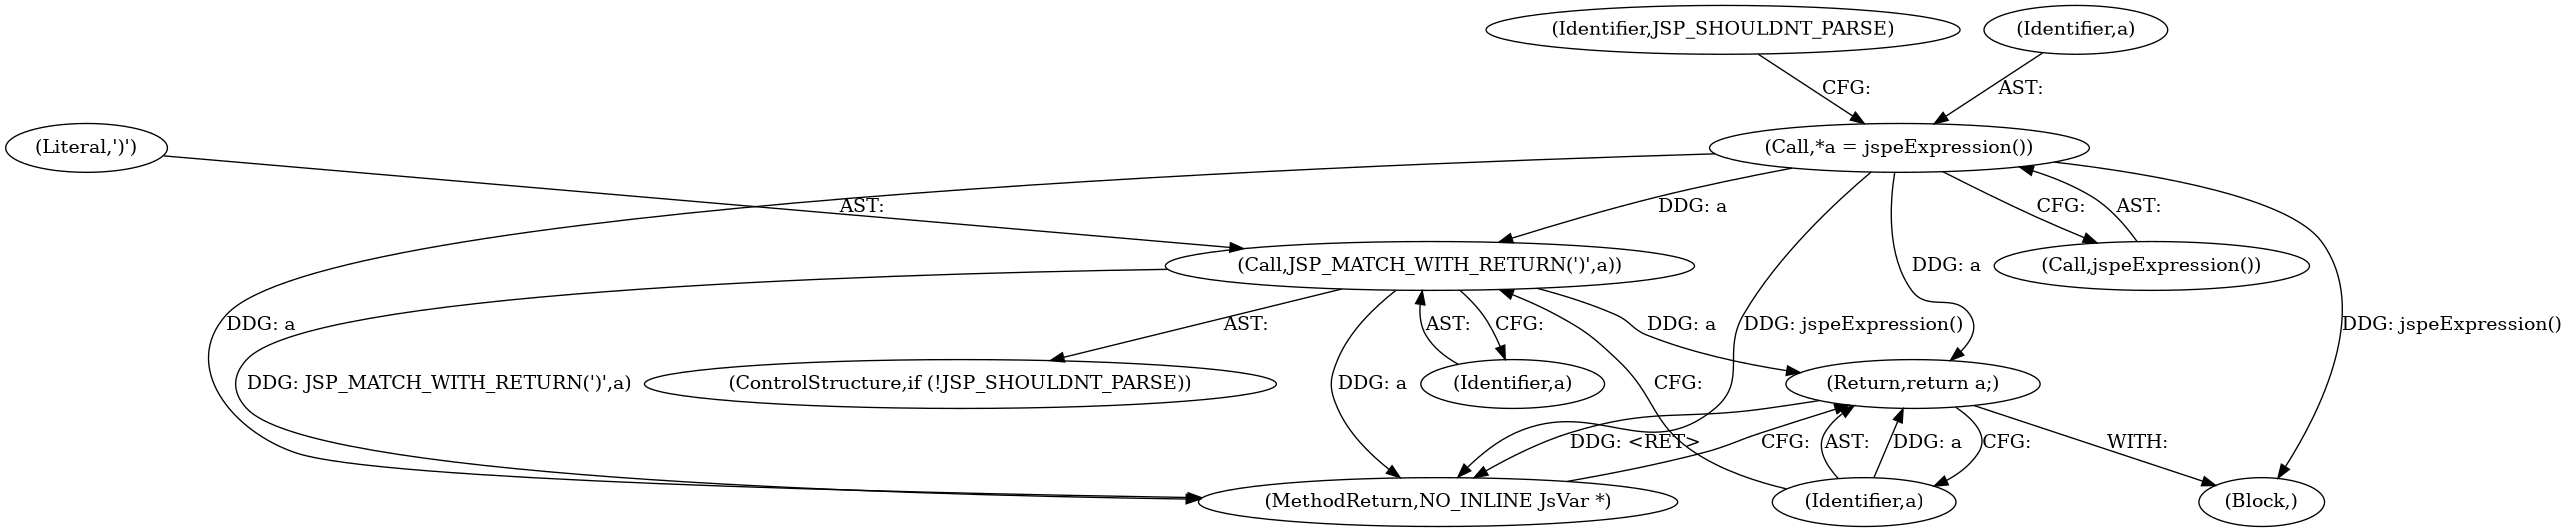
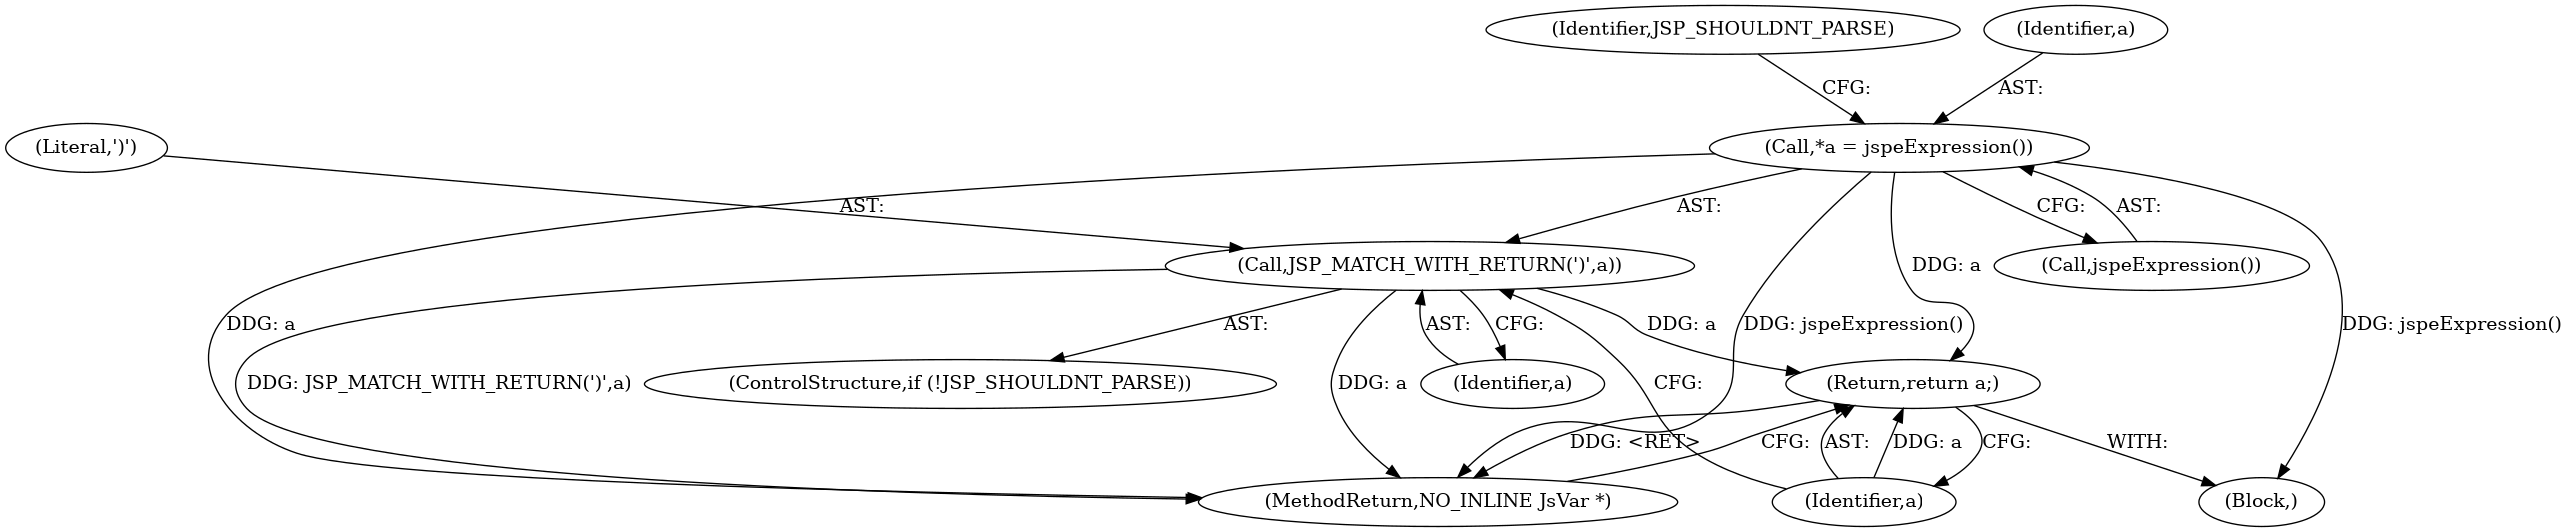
(1693, 207) -> (1703, 207)
